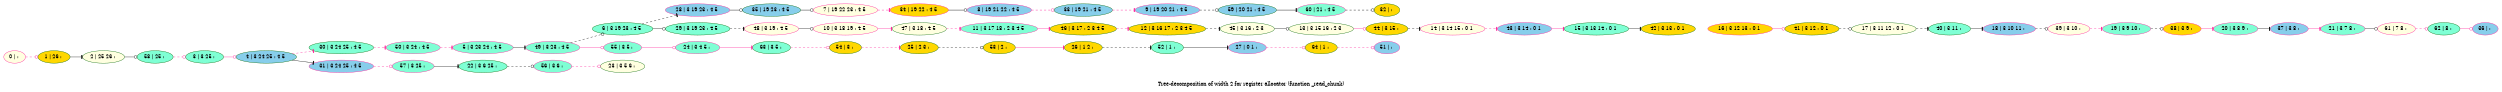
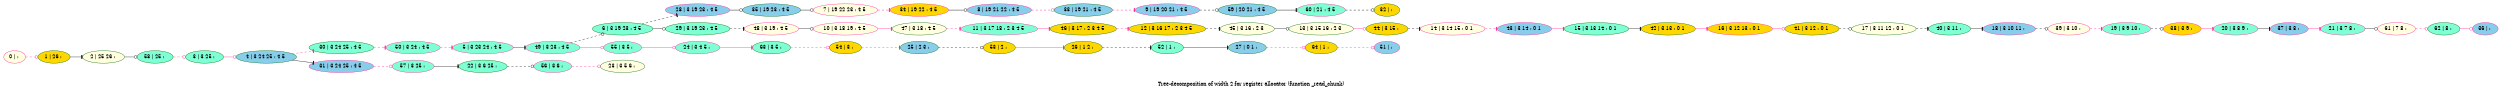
none -> (1701, 29)
(919, 48) -> (919, 48)
(1247, 48) -> (1247, 48)
